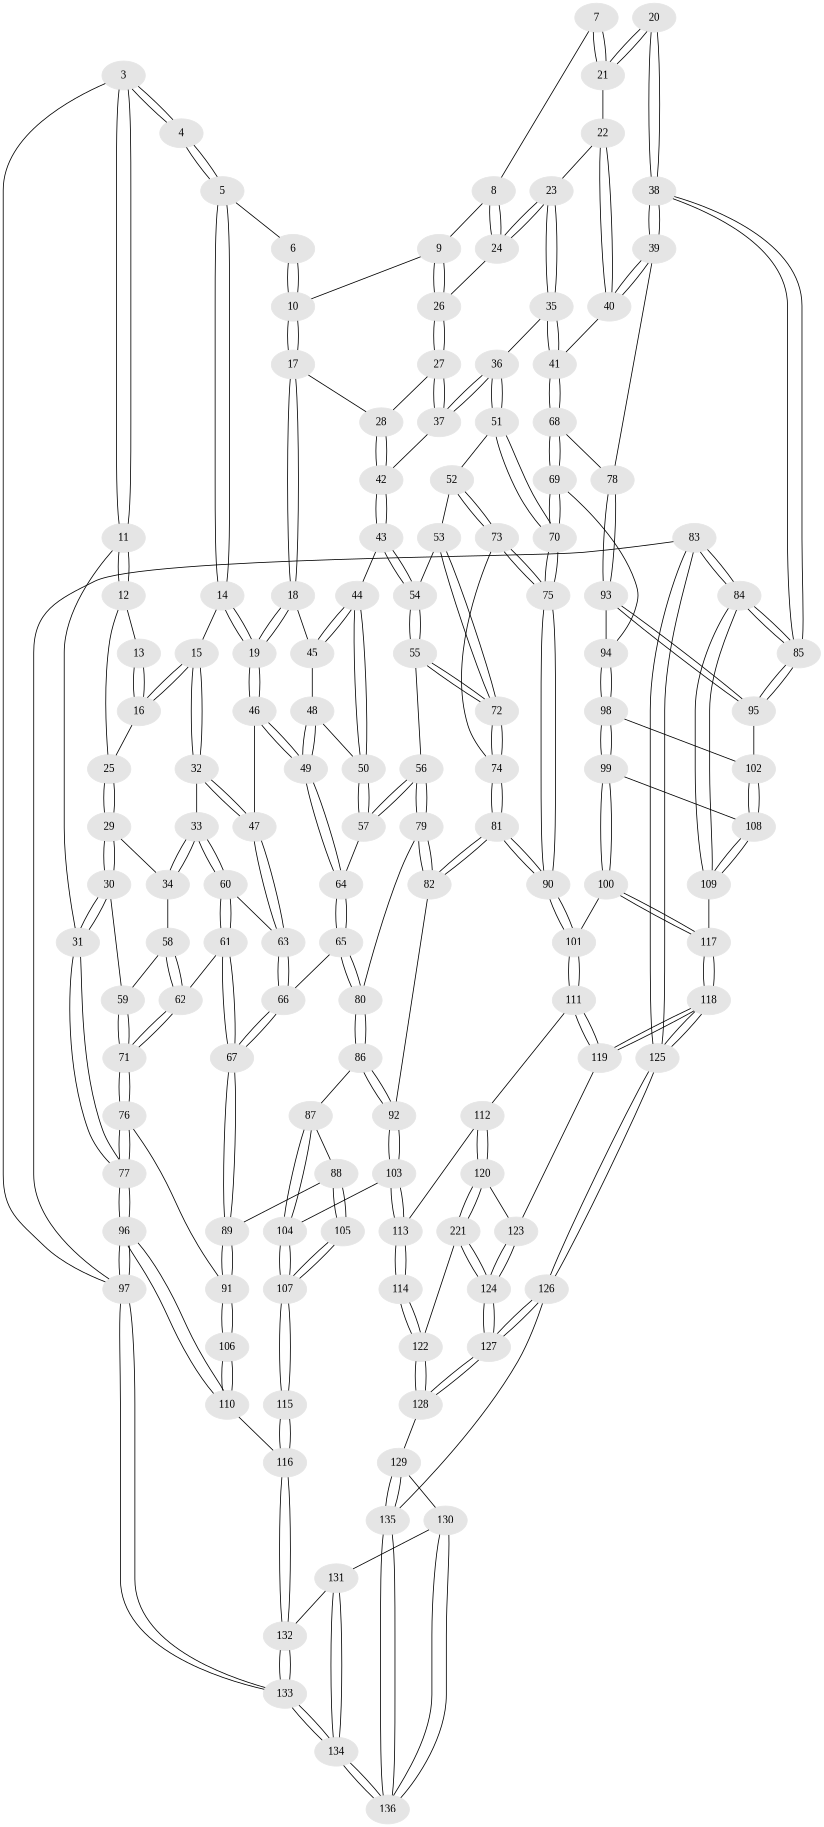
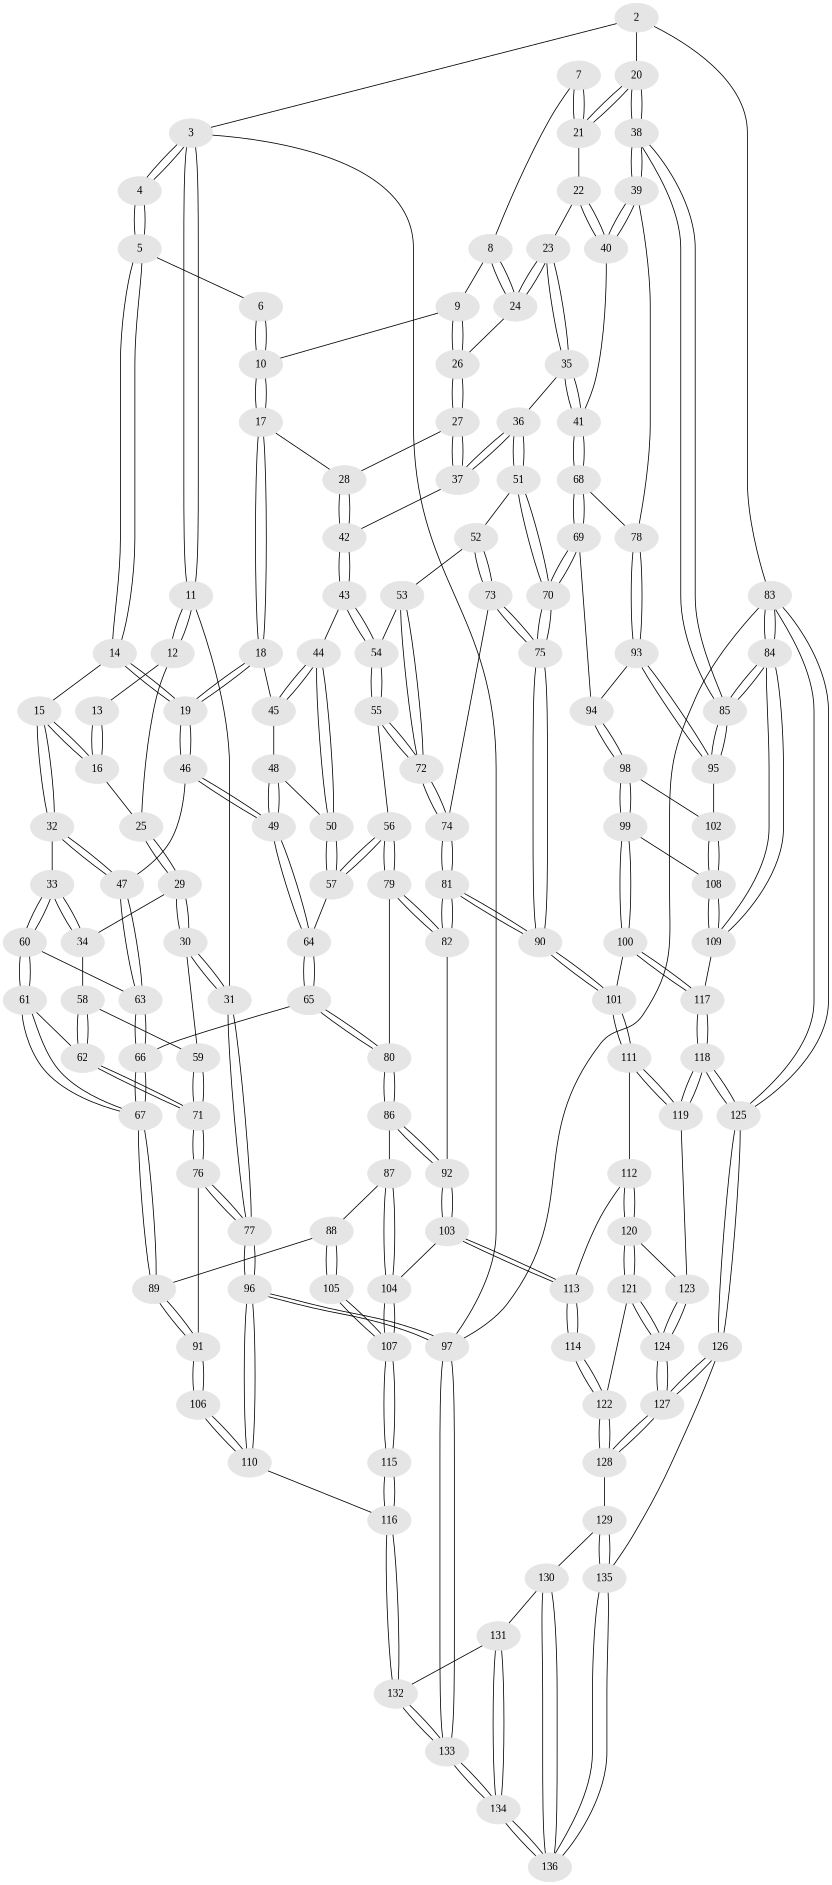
none -> (637, 18)
(458, 1231) -> (629, 1289)
